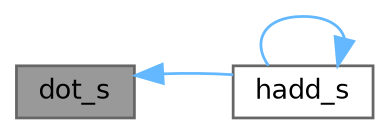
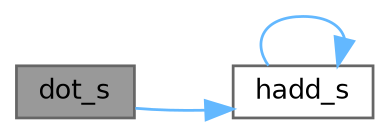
(198, 73) -> (170, 110)
